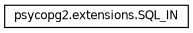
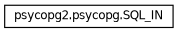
(96, 16) -> (89, 16)
